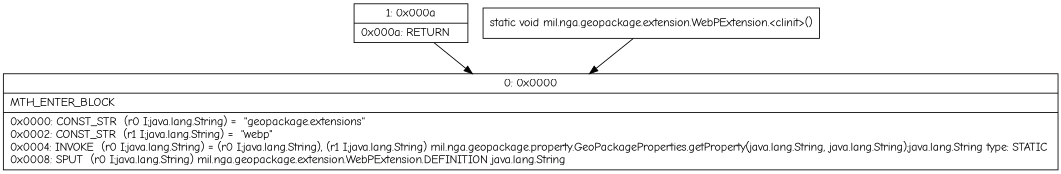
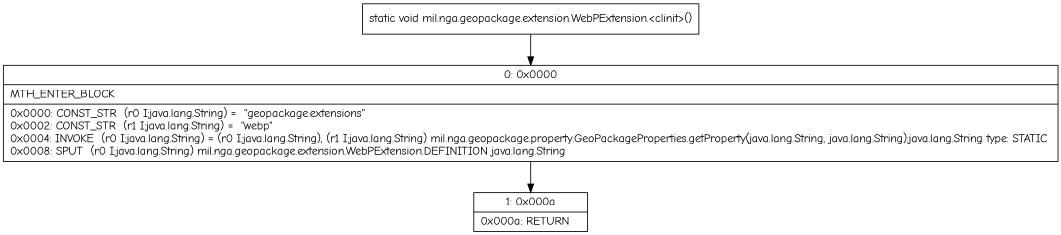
(450, 56) -> (531, 173)
